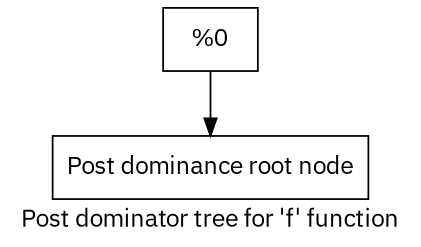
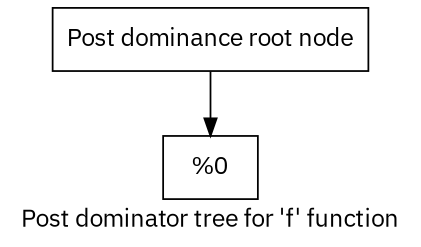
(210, 95) -> (210, 95)
